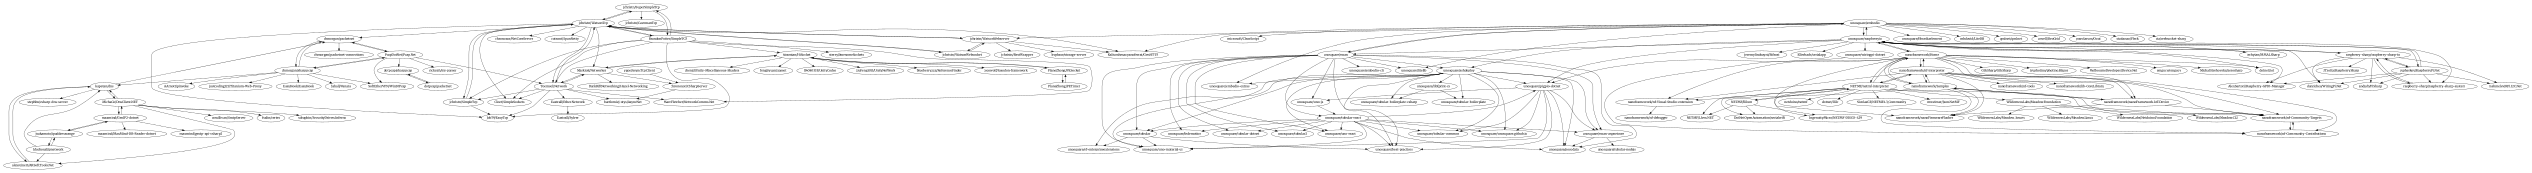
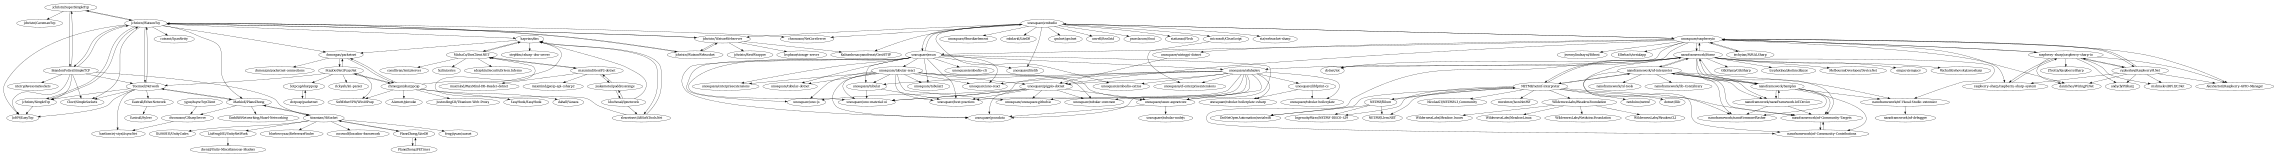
(862, 29) -> (340, 31)
none -> (928, 31)
(757, 62) -> (228, 141)
(592, 71) -> (249, 102)
(1064, 71) -> (414, 134)
(689, 102) -> none
(1325, 110) -> (843, 77)
(1185, 134) -> (726, 86)
(1116, 141) -> (1150, 53)
(203, 148) -> (453, 95)
